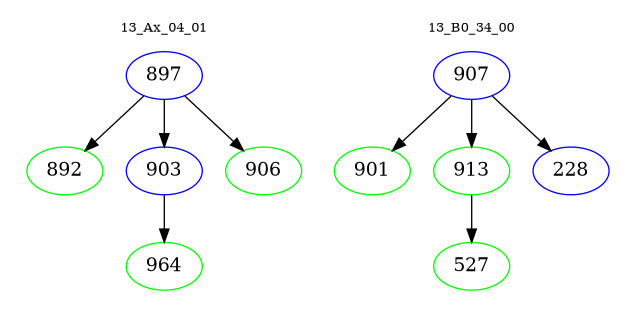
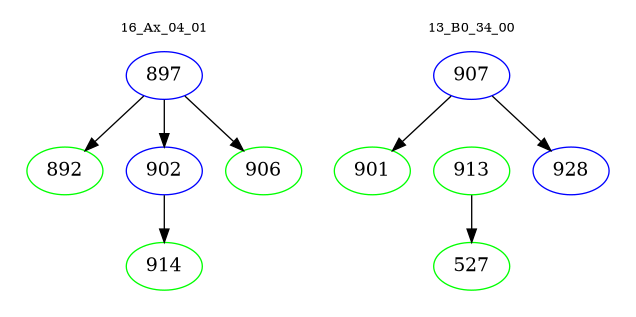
(164, 28) -> (164, 28)
(472, 117) -> none
(164, 171) -> (164, 171)
(571, 171) -> (571, 171)
(164, 266) -> (164, 266)
